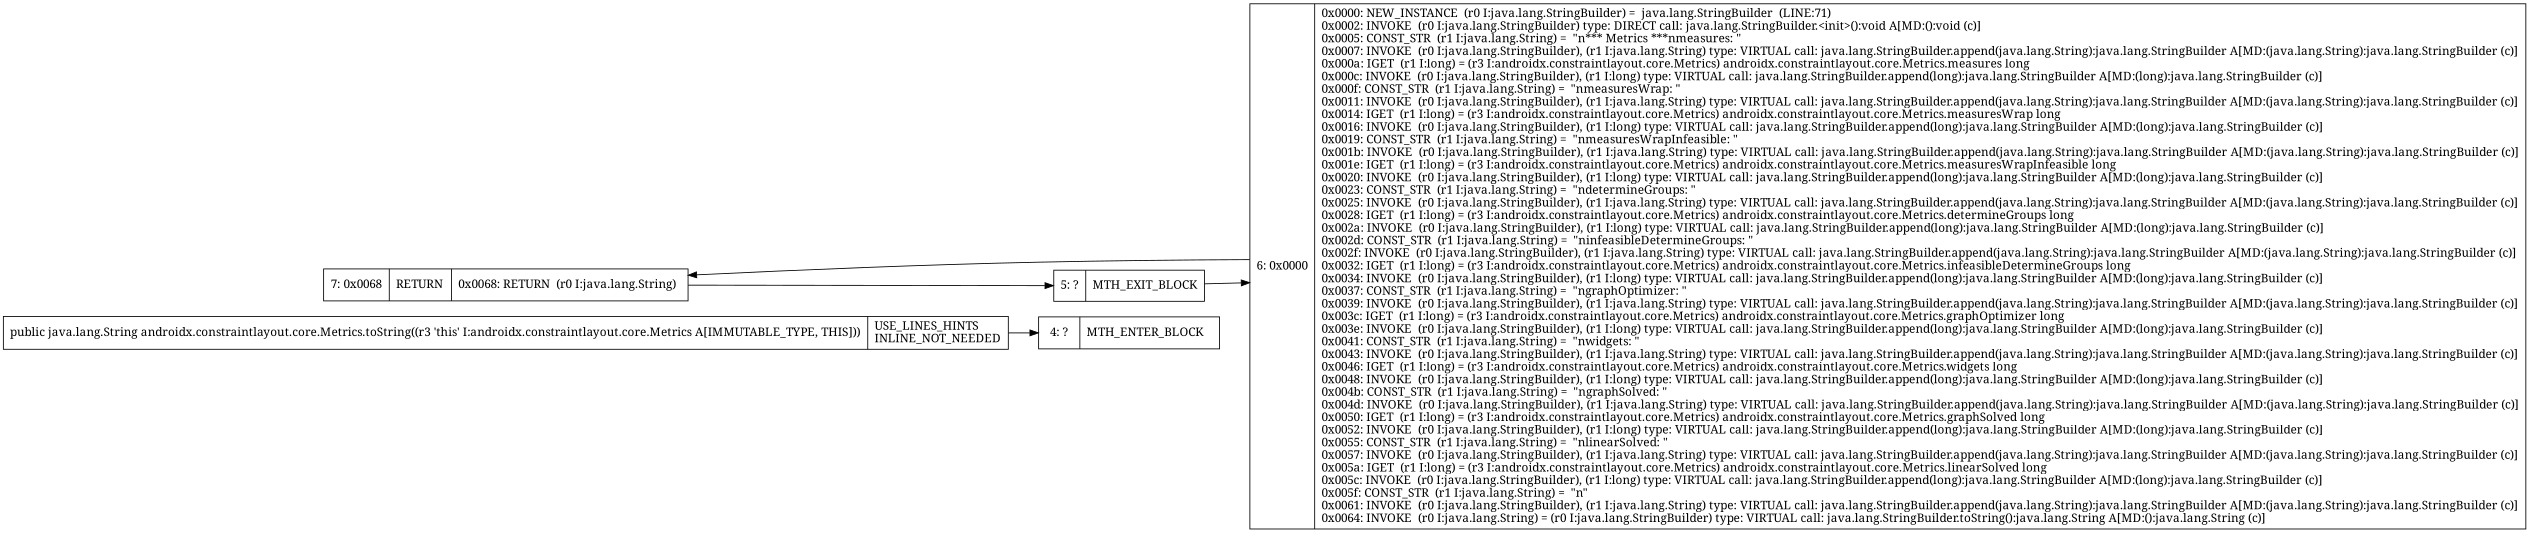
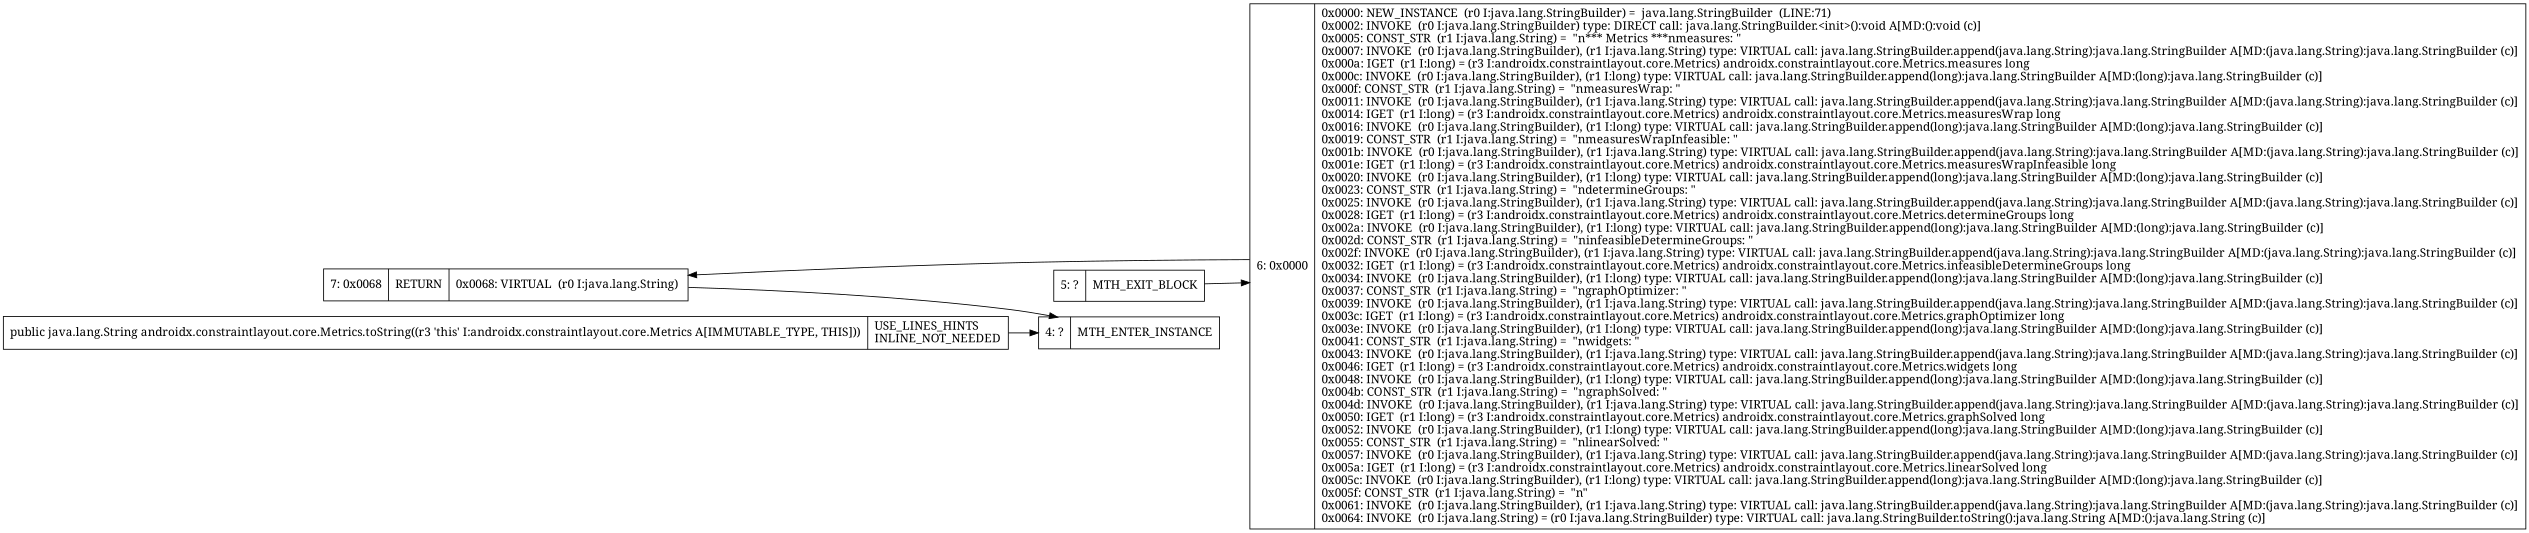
(569, 284) -> (569, 284)
(866, 285) -> (869, 296)
(1145, 332) -> (1145, 332)
